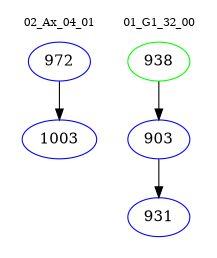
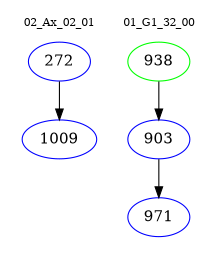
(59, 23) -> (59, 23)
(59, 62) -> (59, 62)
(59, 139) -> (59, 139)
(159, 217) -> (159, 217)
